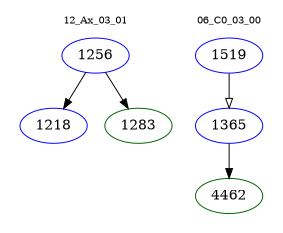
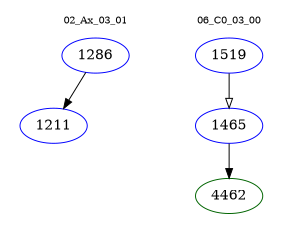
(96, 21) -> (96, 21)
(96, 56) -> (96, 56)
(54, 126) -> (54, 126)
(138, 126) -> none
(229, 126) -> (229, 126)
